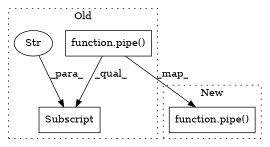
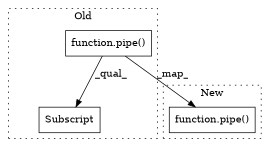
(33, 43) -> none
